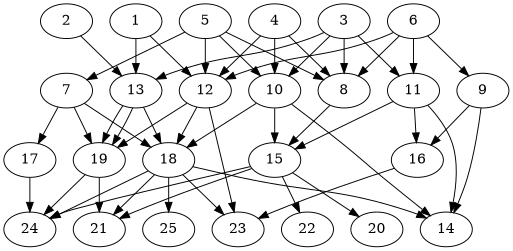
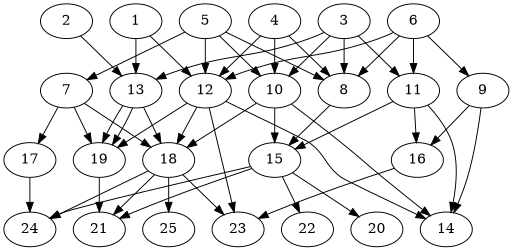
(305, 189) -> (323, 156)
(68, 191) -> none
